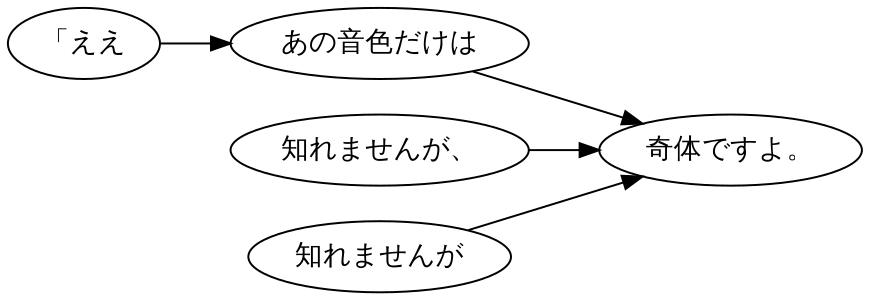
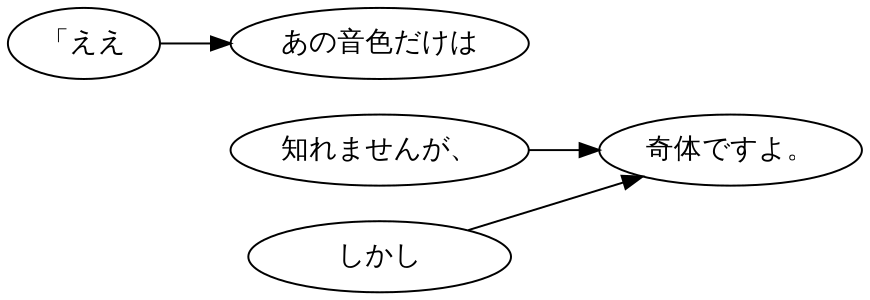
(548, 95) -> none
(380, 257) -> (380, 257)
